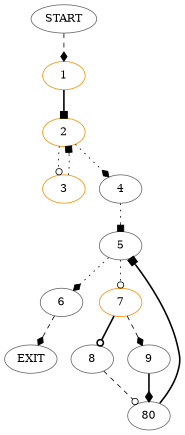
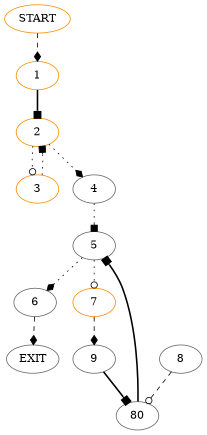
(64, 19) -> (37, 19)
(108, 328) -> none
(149, 383) -> (113, 384)
